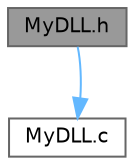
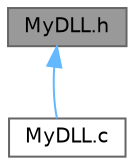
(81, 72) -> (54, 93)
